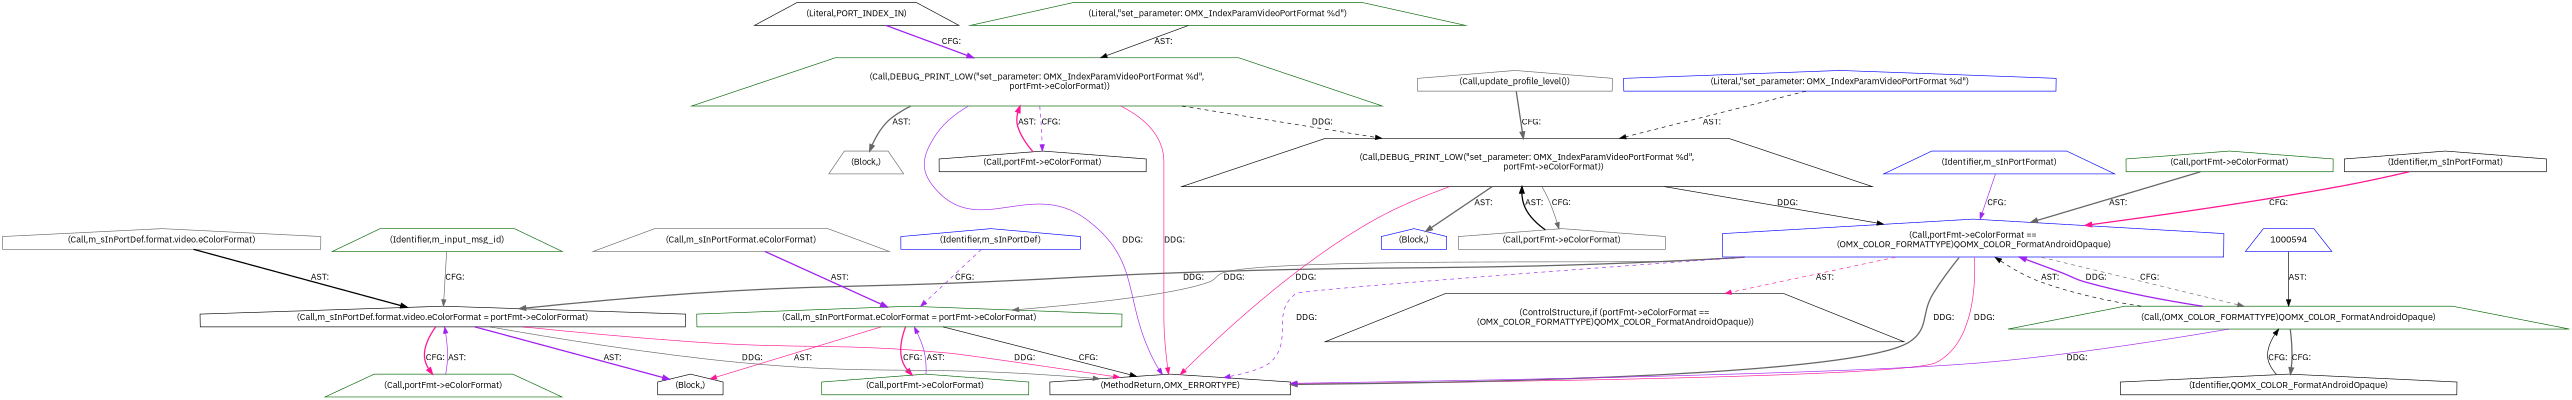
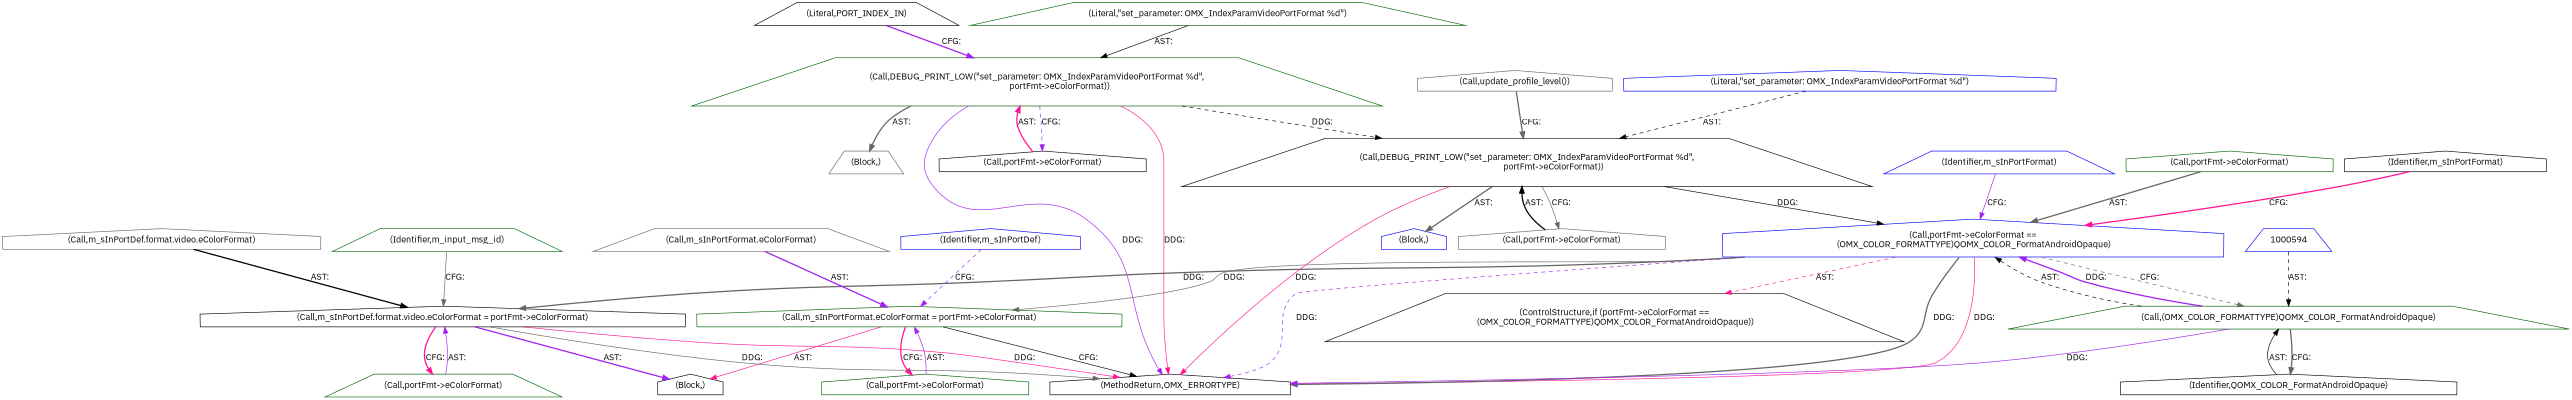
(2289, 276) -> (2289, 276)
(2279, 358) -> (2279, 358)
